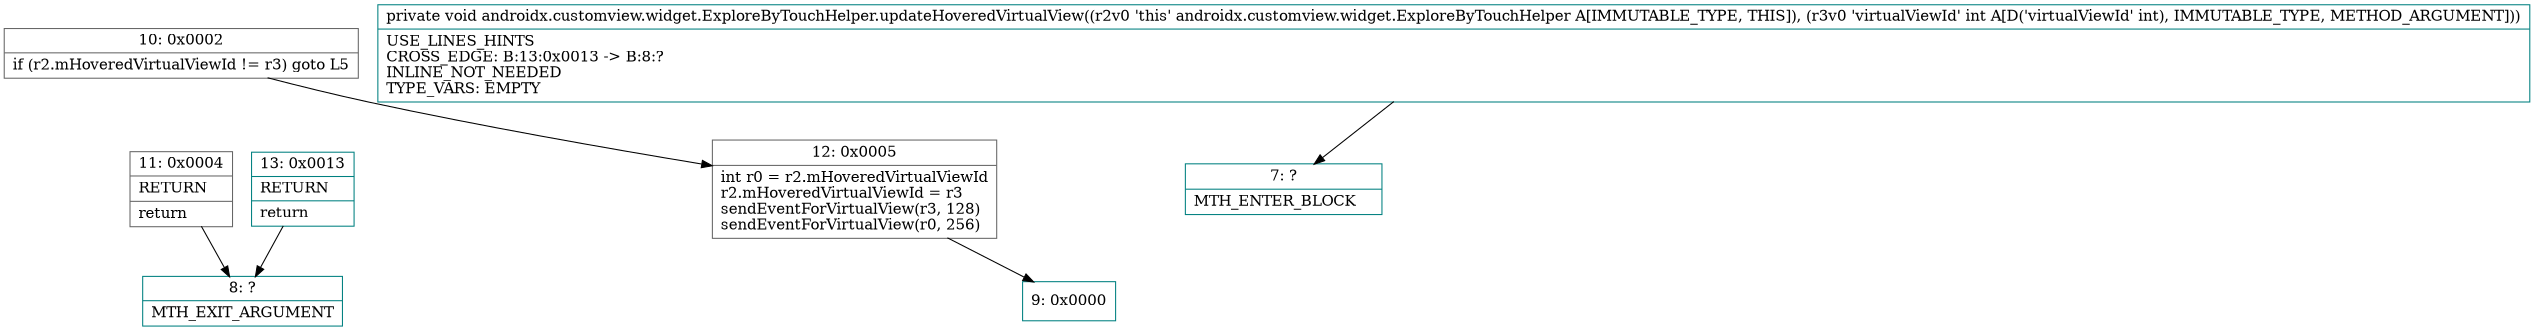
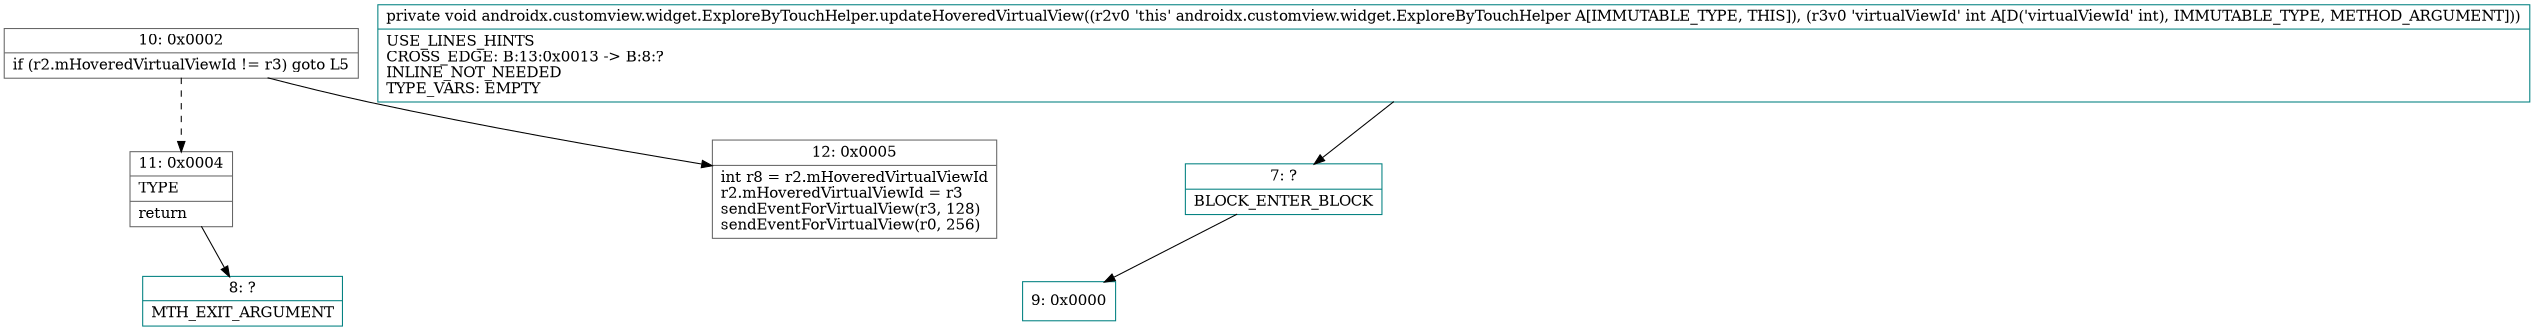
none -> (181, 110)
(855, 178) -> (855, 178)
(173, 188) -> (159, 188)
(303, 189) -> none
(1275, 201) -> (1284, 201)
(986, 257) -> (1176, 246)
